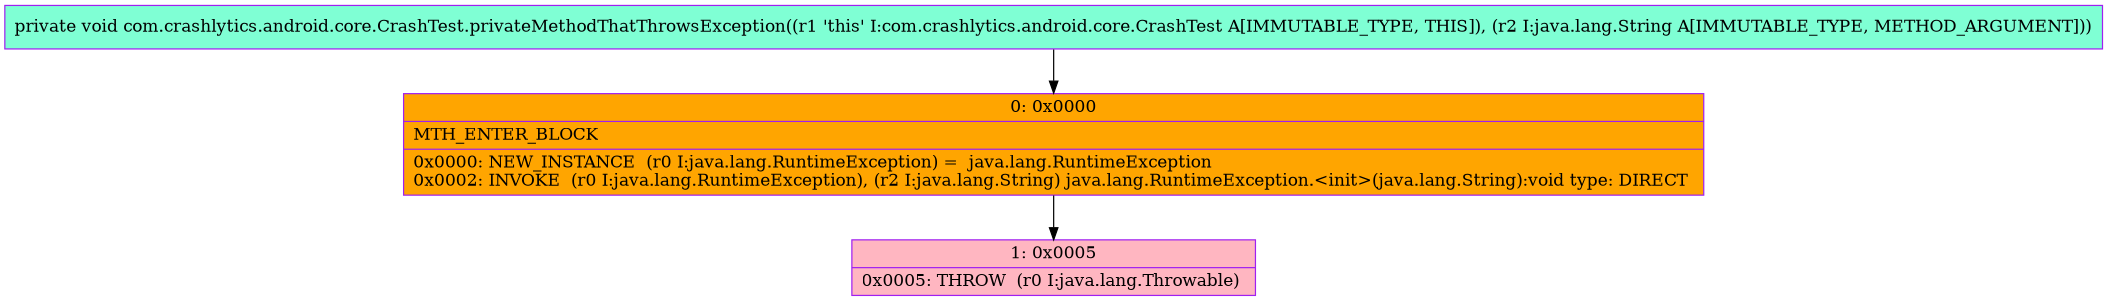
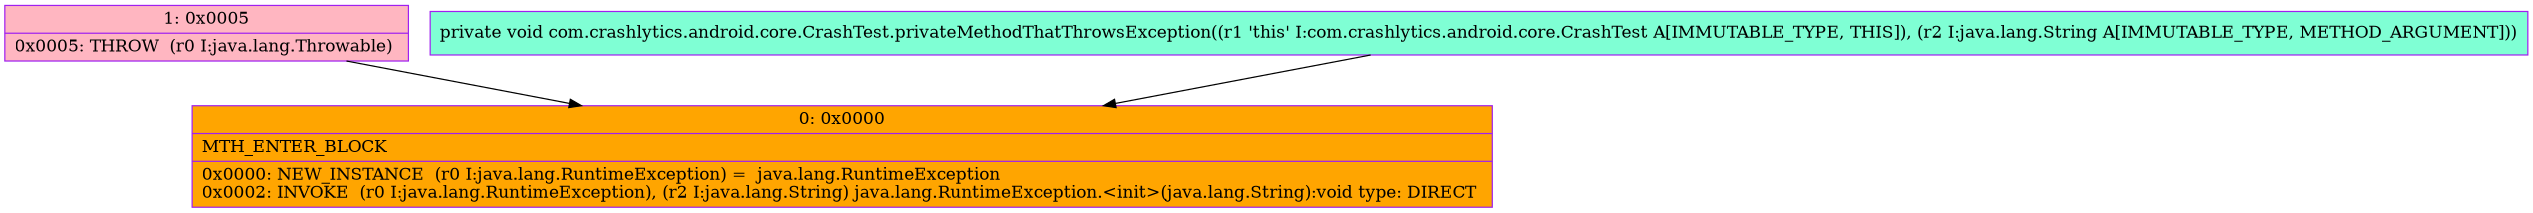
(1054, 211) -> (458, 82)
